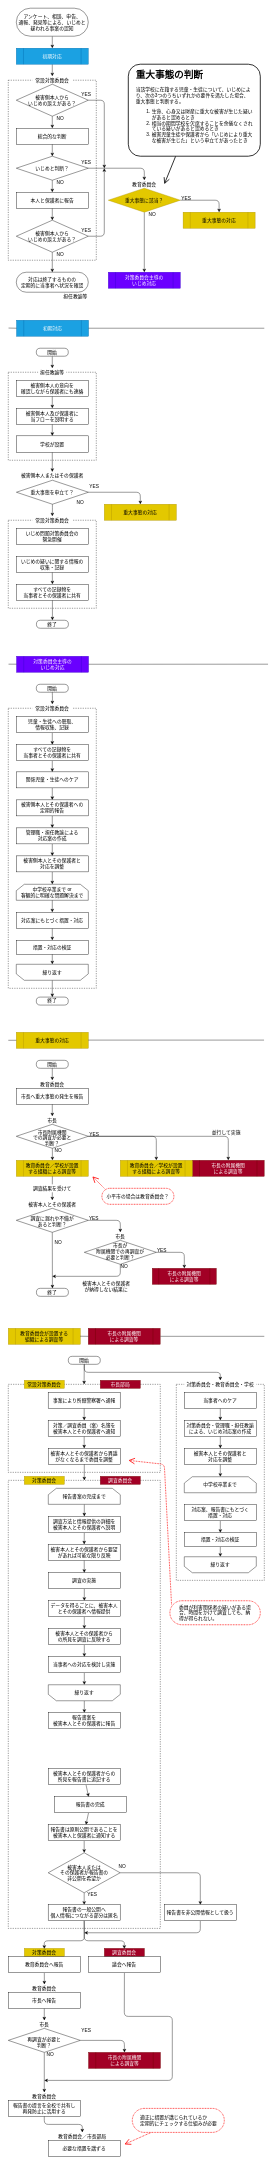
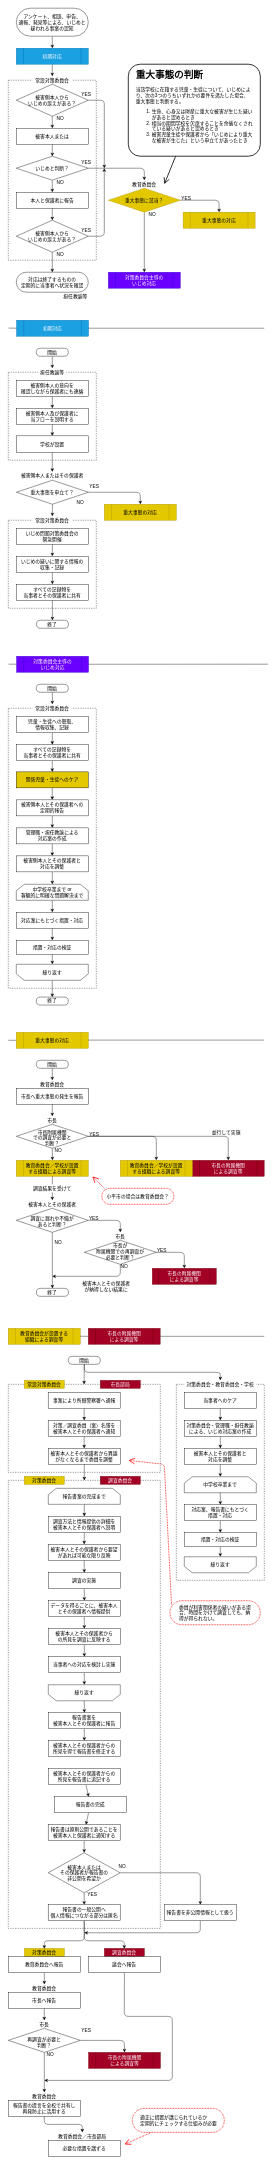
(52, 136) -> (52, 136)
none -> (52, 552)
(52, 780) -> (52, 780)
none -> (220, 1500)
none -> (84, 1736)
none -> (84, 1749)
